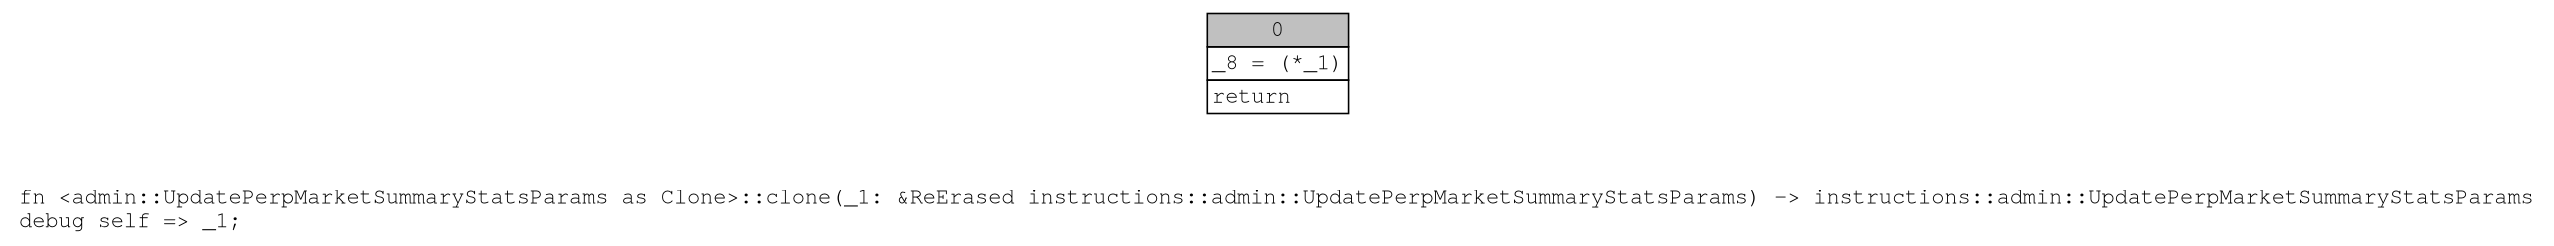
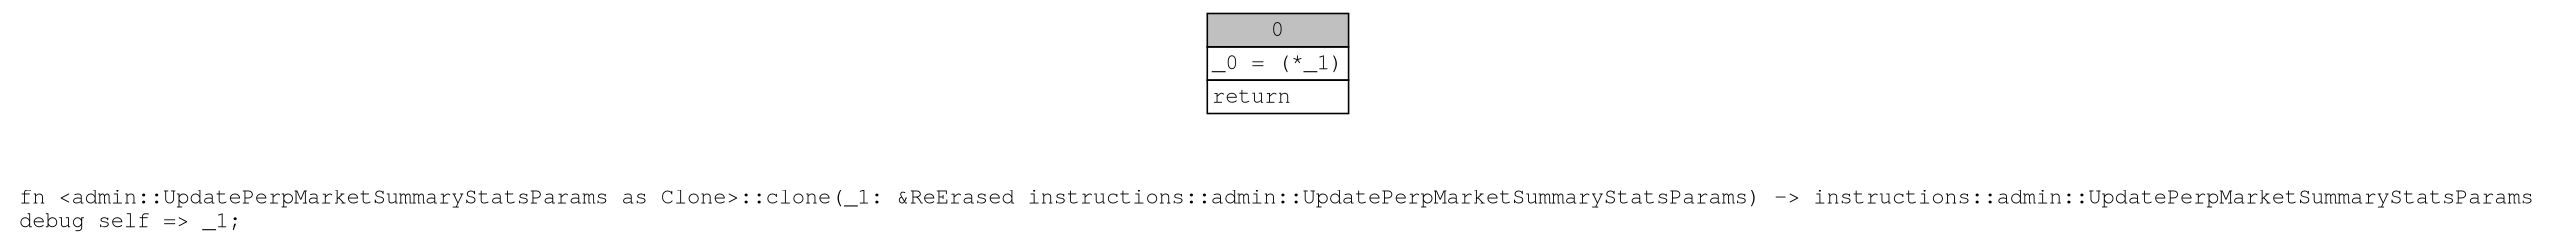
(1278, 63) -> (1278, 63)
